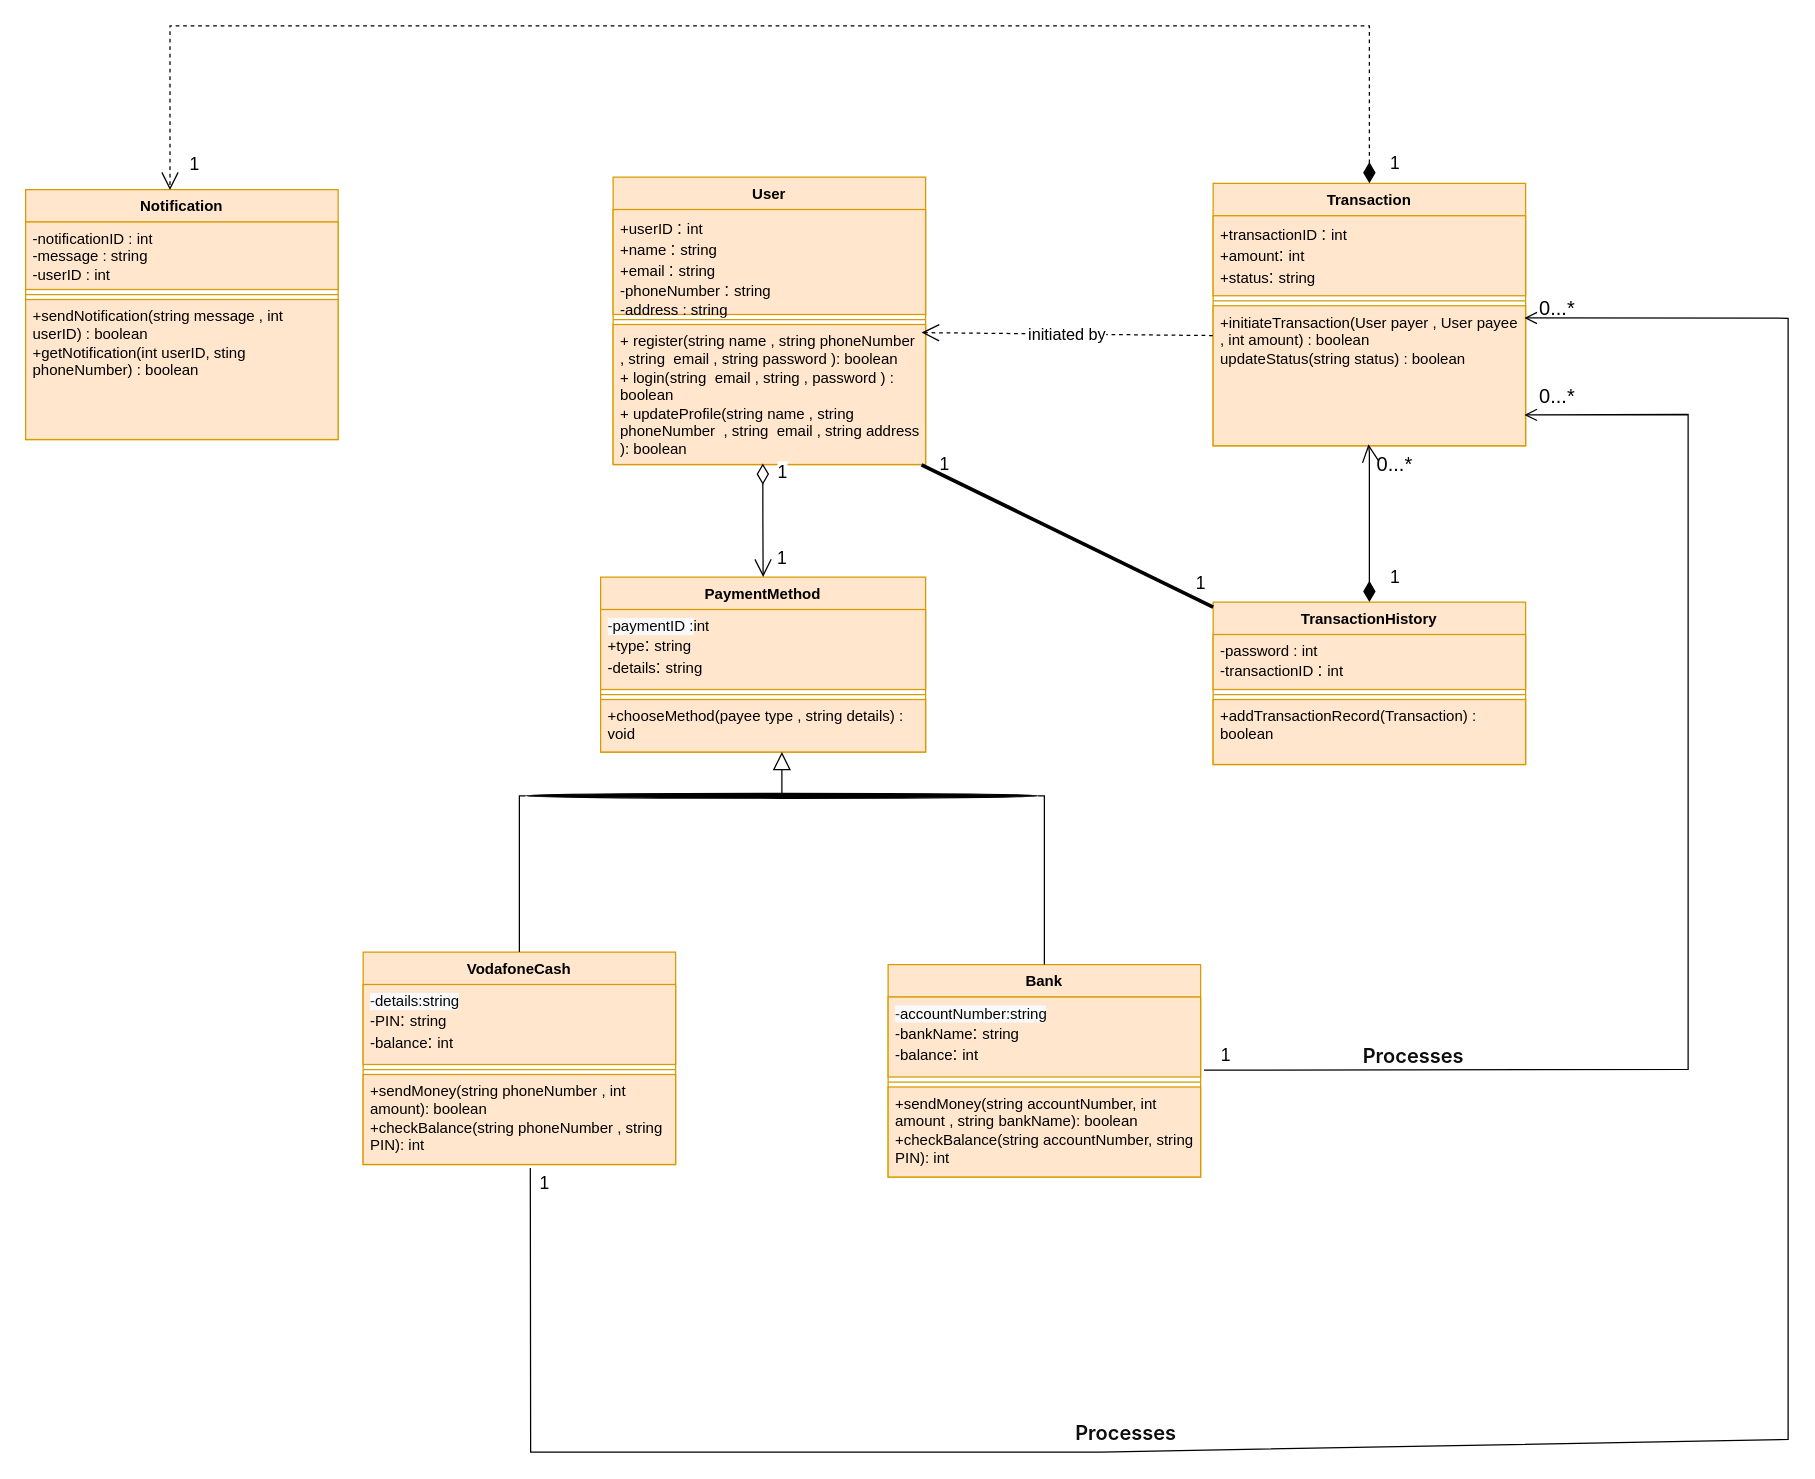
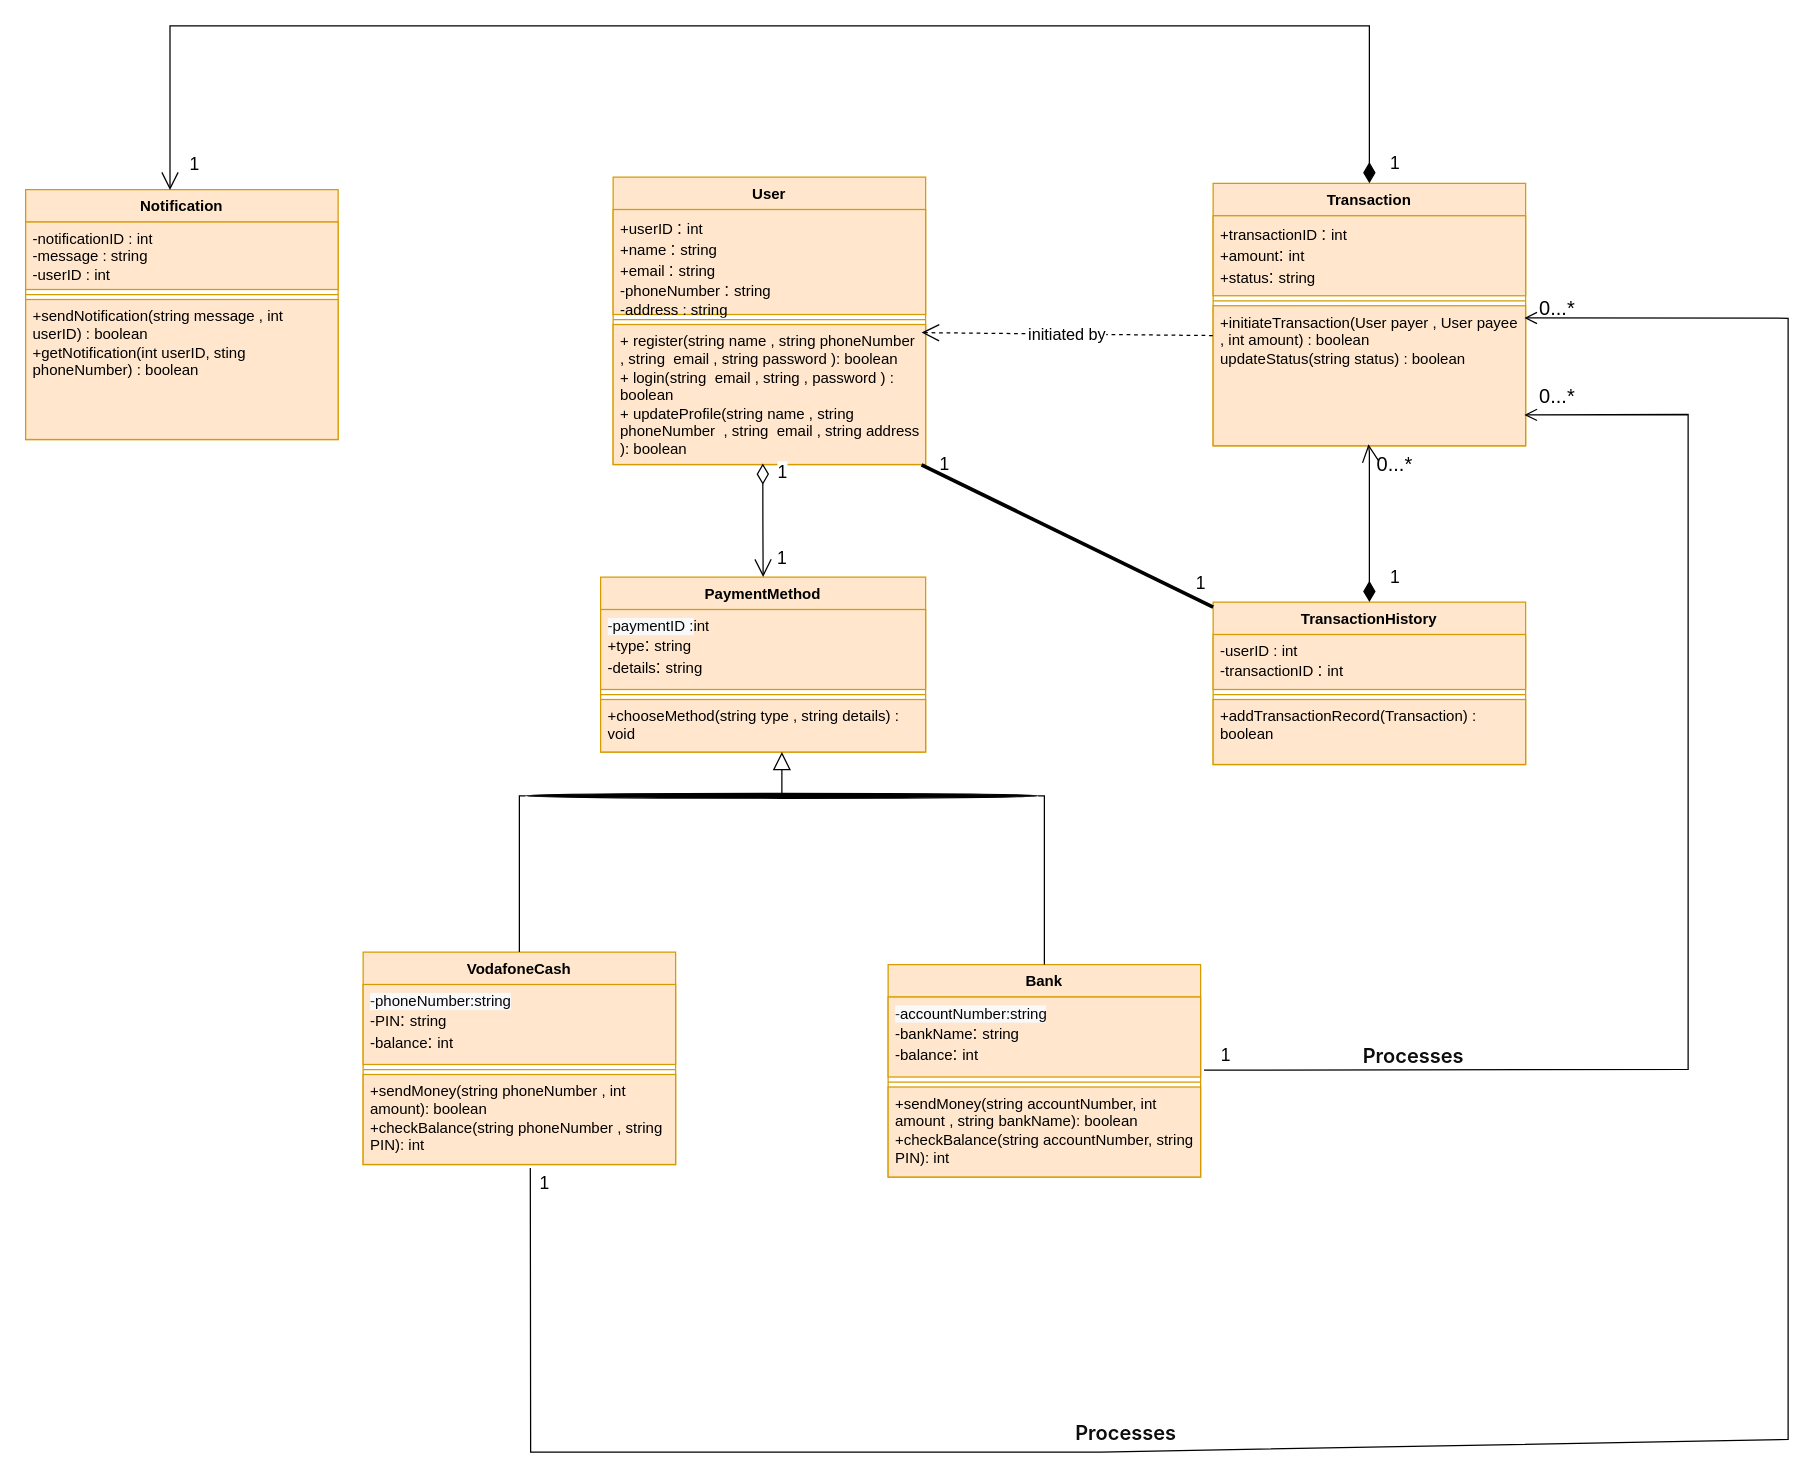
(756, 26) -> (756, 26)
(1295, 661) -> (1295, 661)
(764, 726) -> (764, 726)
(426, 1020) -> (447, 1020)
